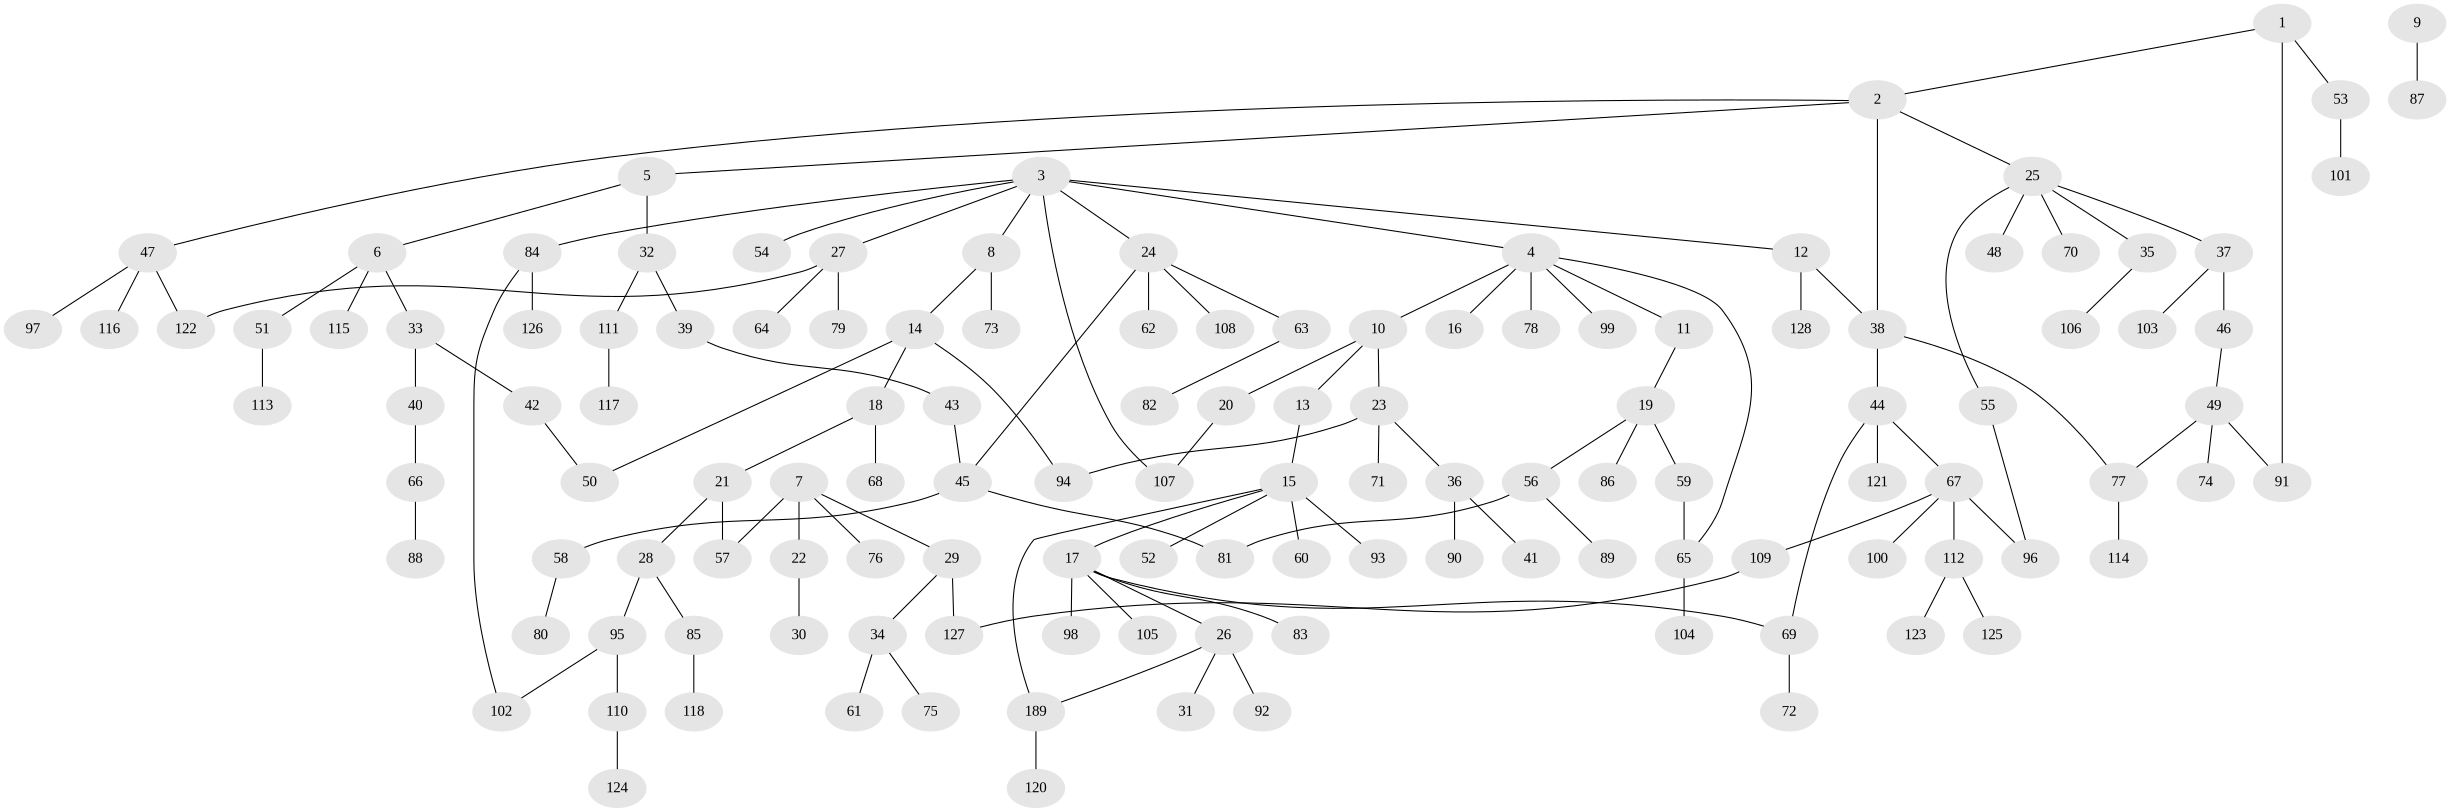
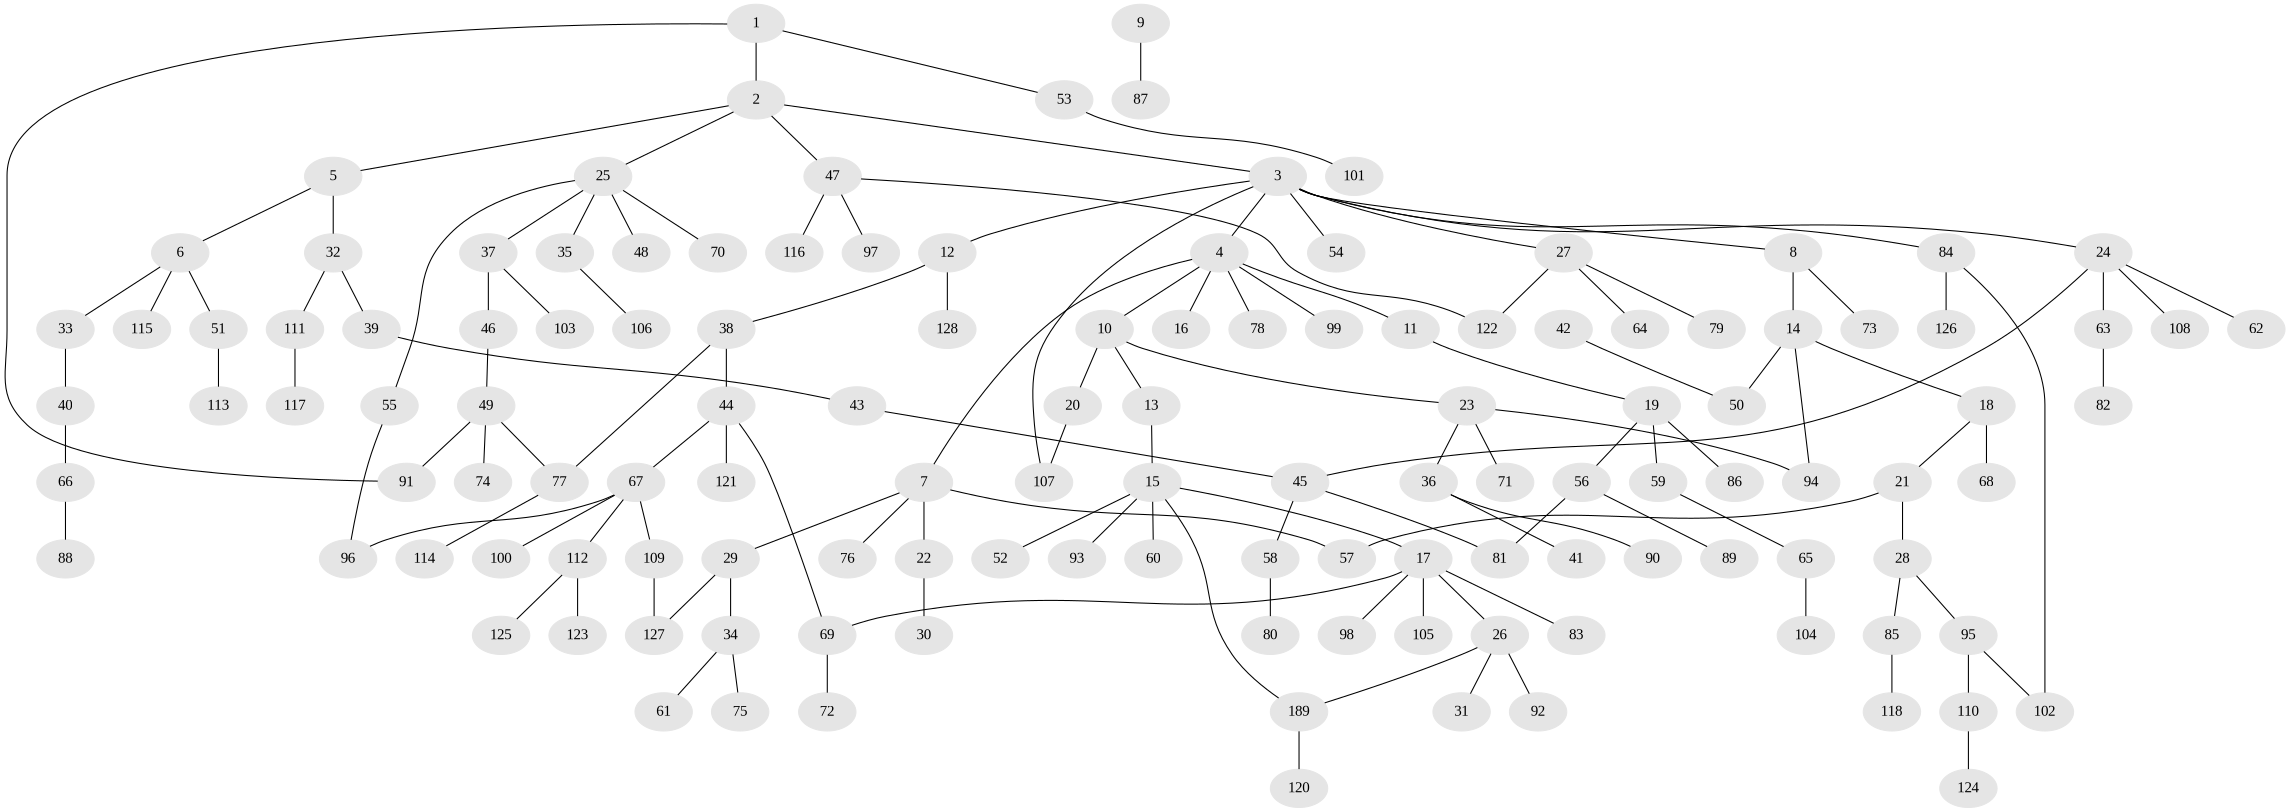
(1877, 215) -> (1017, 138)
(1741, 343) -> (1040, 332)
(468, 364) -> none
